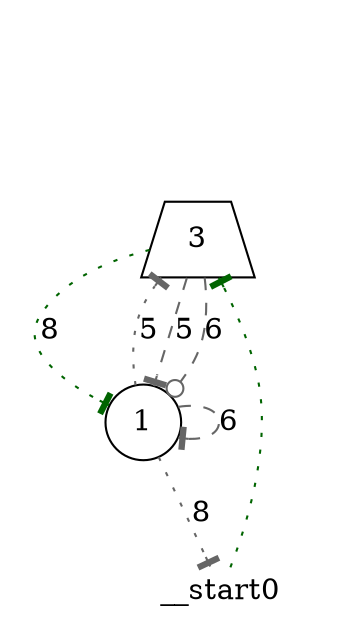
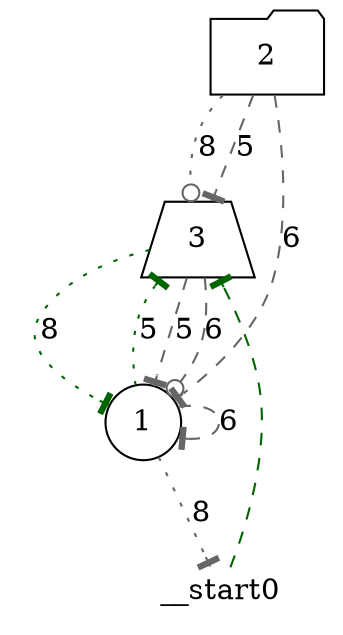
none -> (267, 57)
(135, 334) -> (135, 334)
(262, 426) -> (262, 426)
